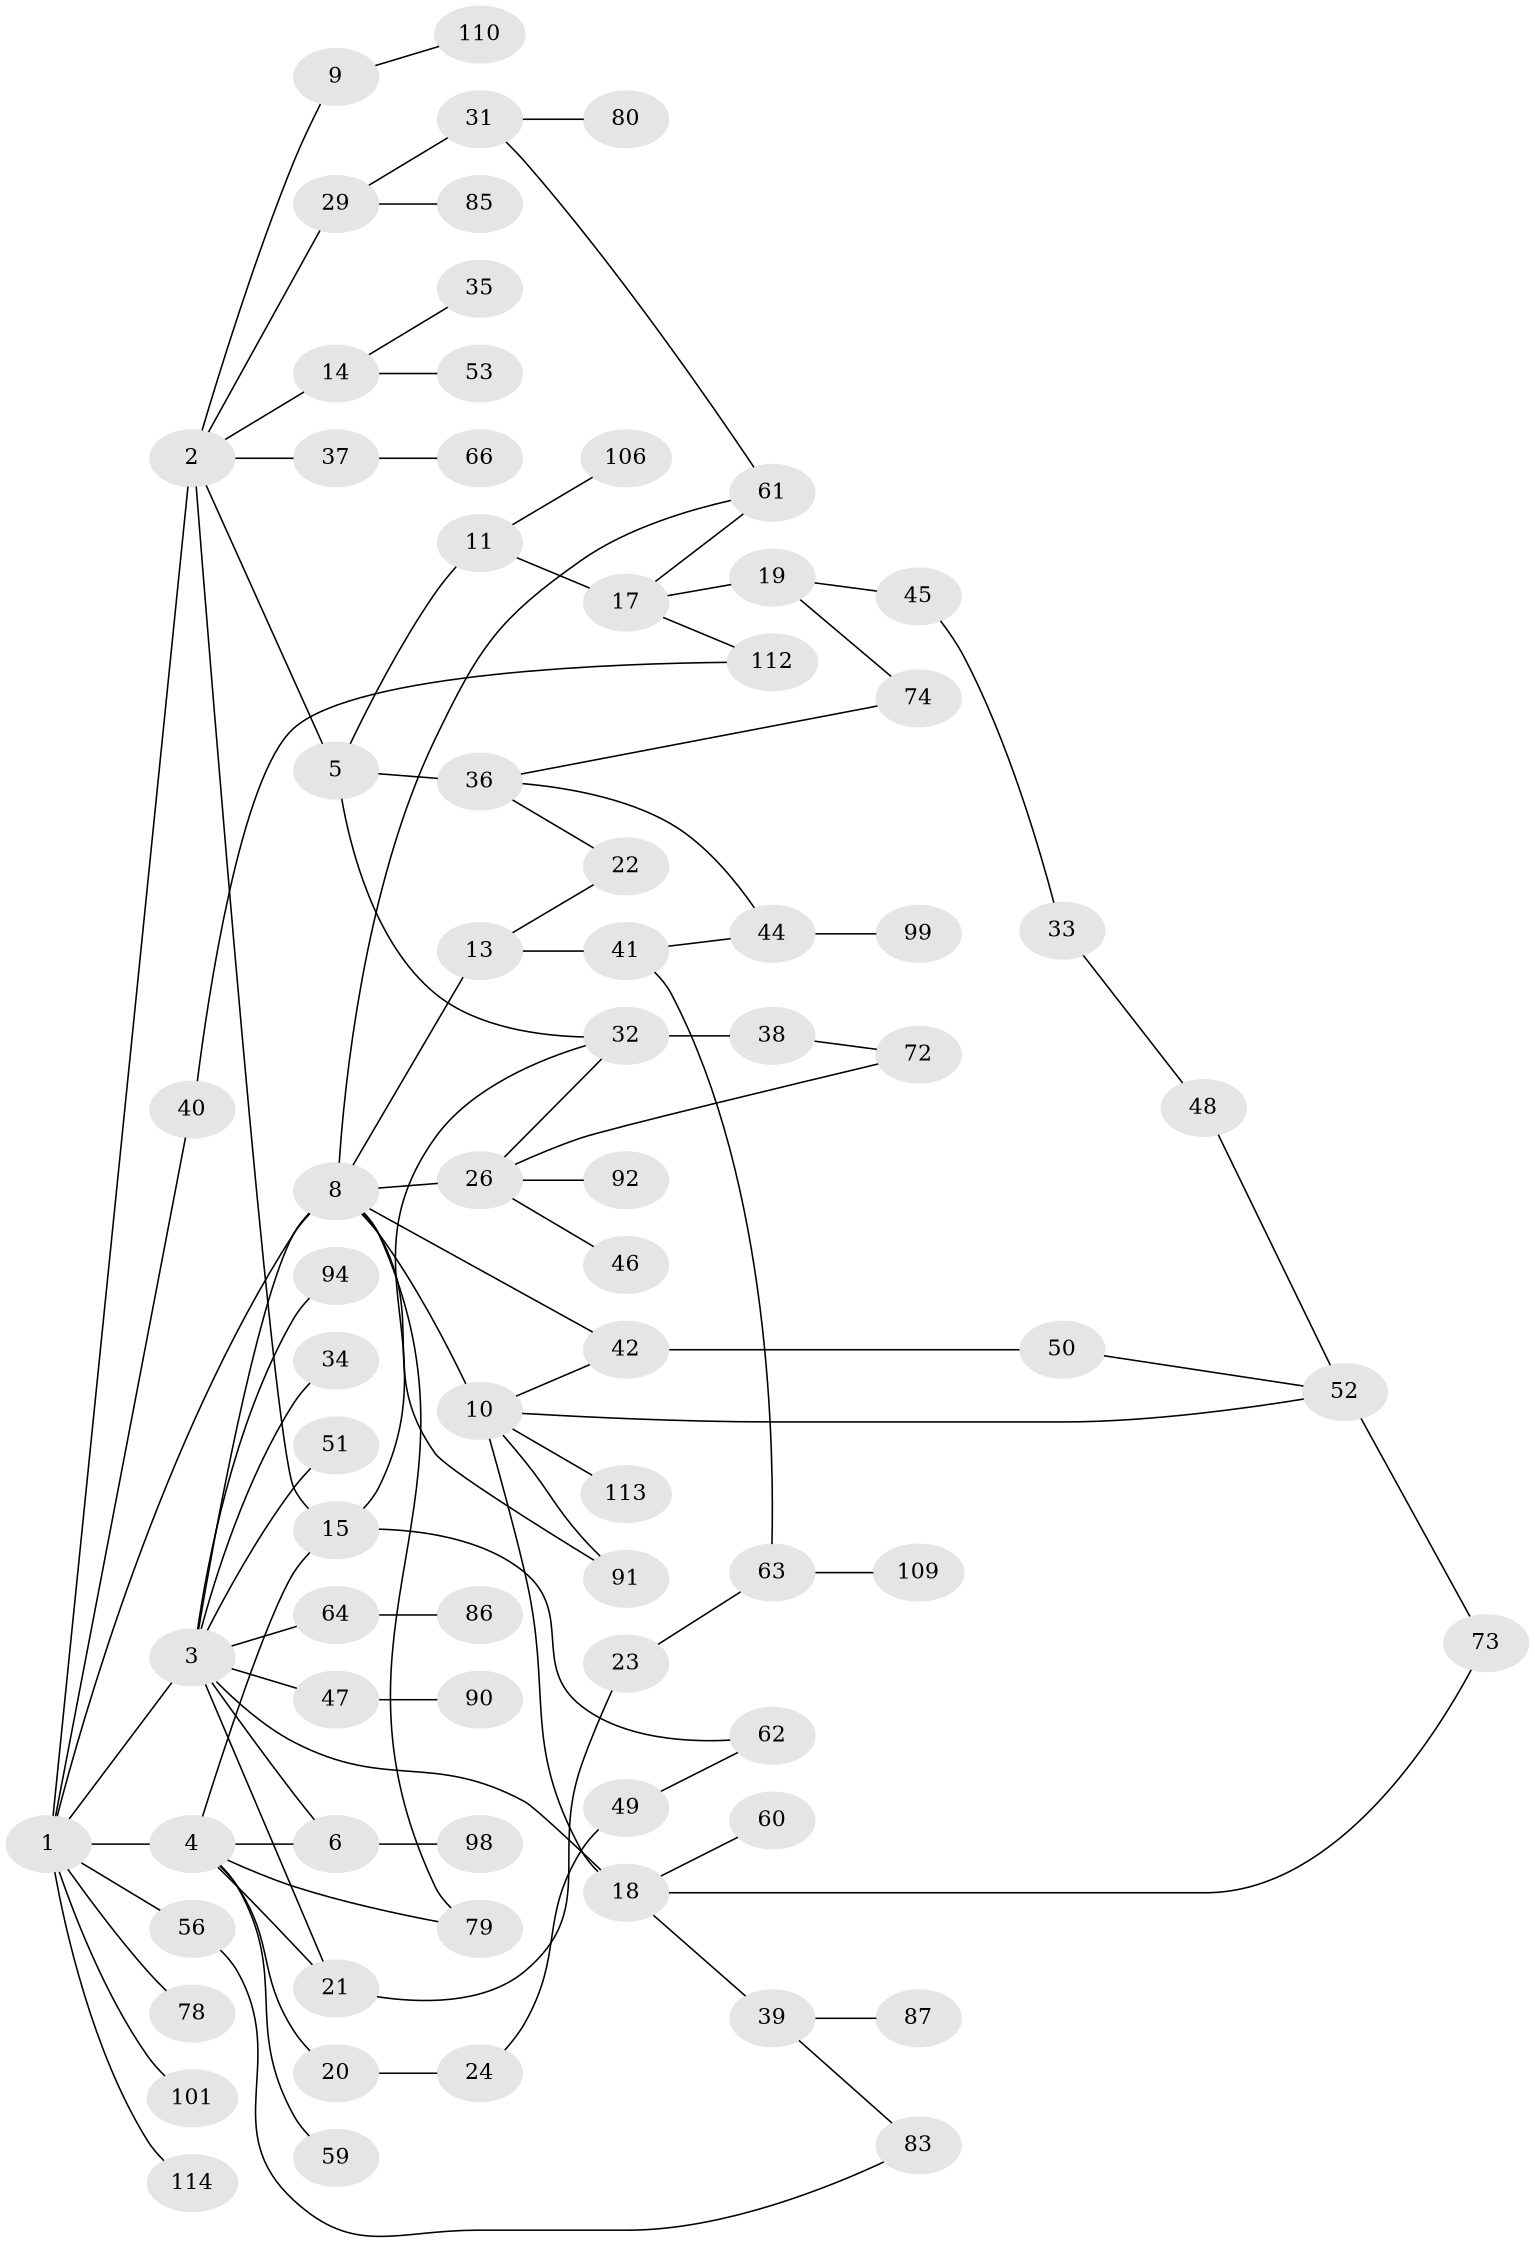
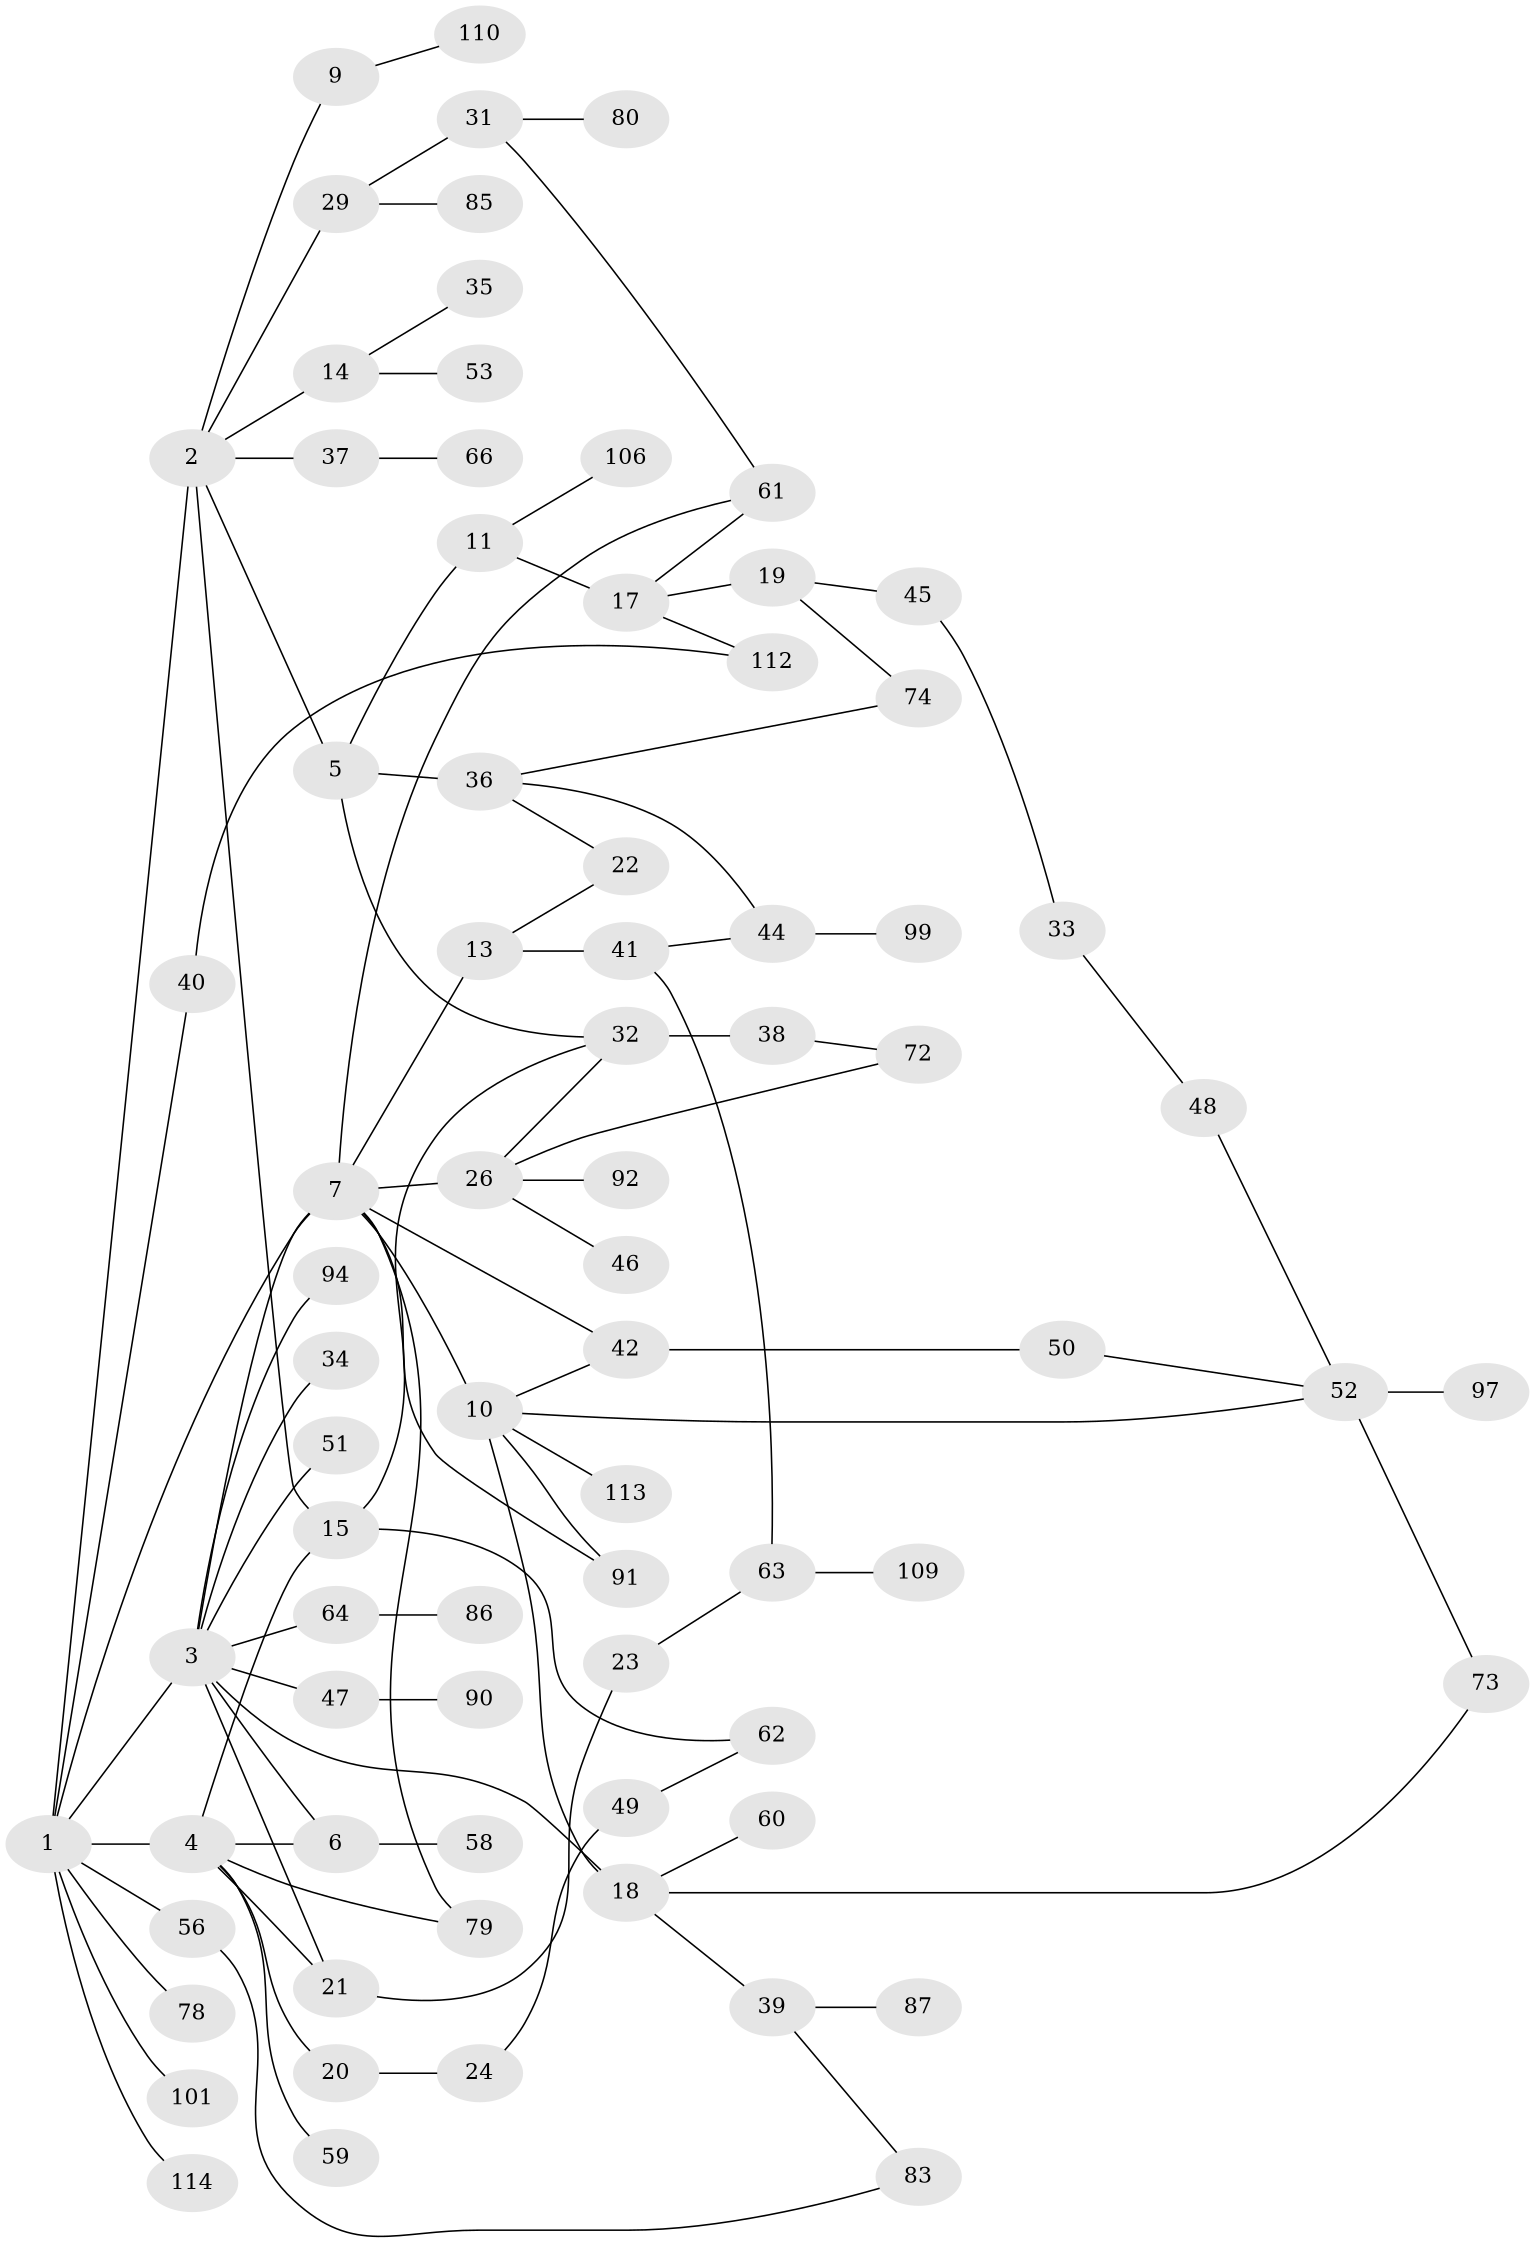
(336, 1191) -> (336, 1191)
none -> (1486, 1392)
(480, 1844) -> (480, 1844)
